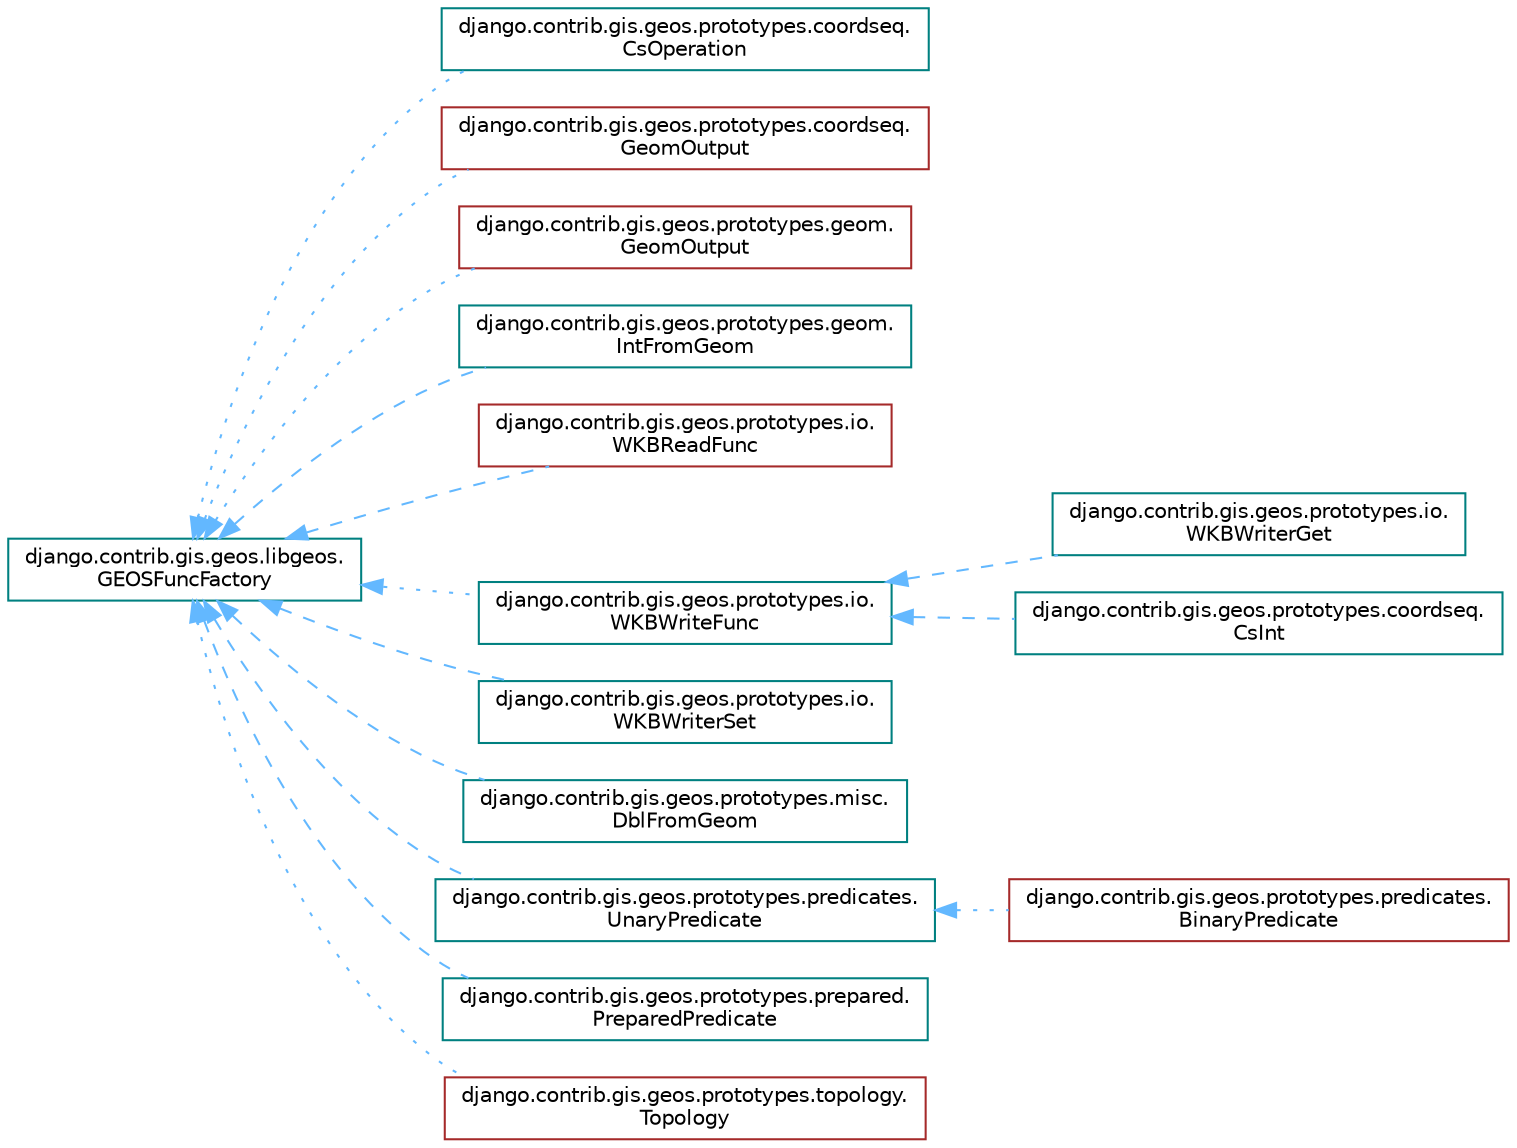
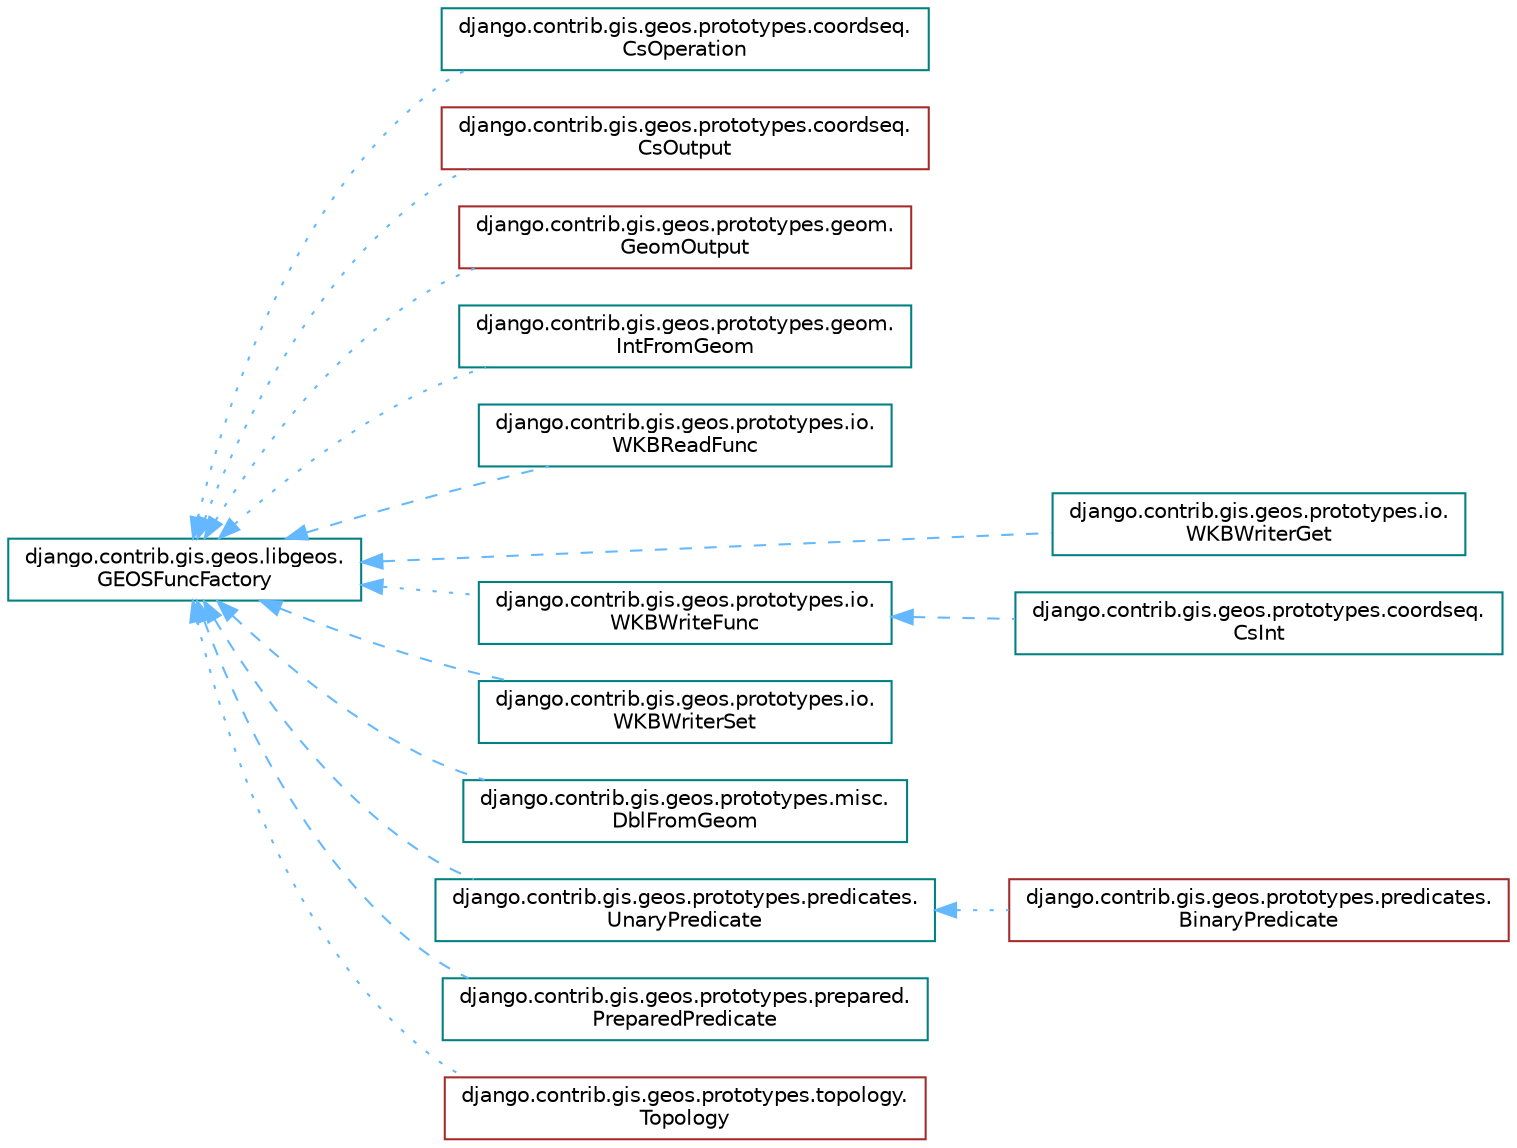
(685, 138) -> (685, 138)
(352, 432) -> (352, 432)
(685, 435) -> (685, 435)
(983, 567) -> (717, 547)
